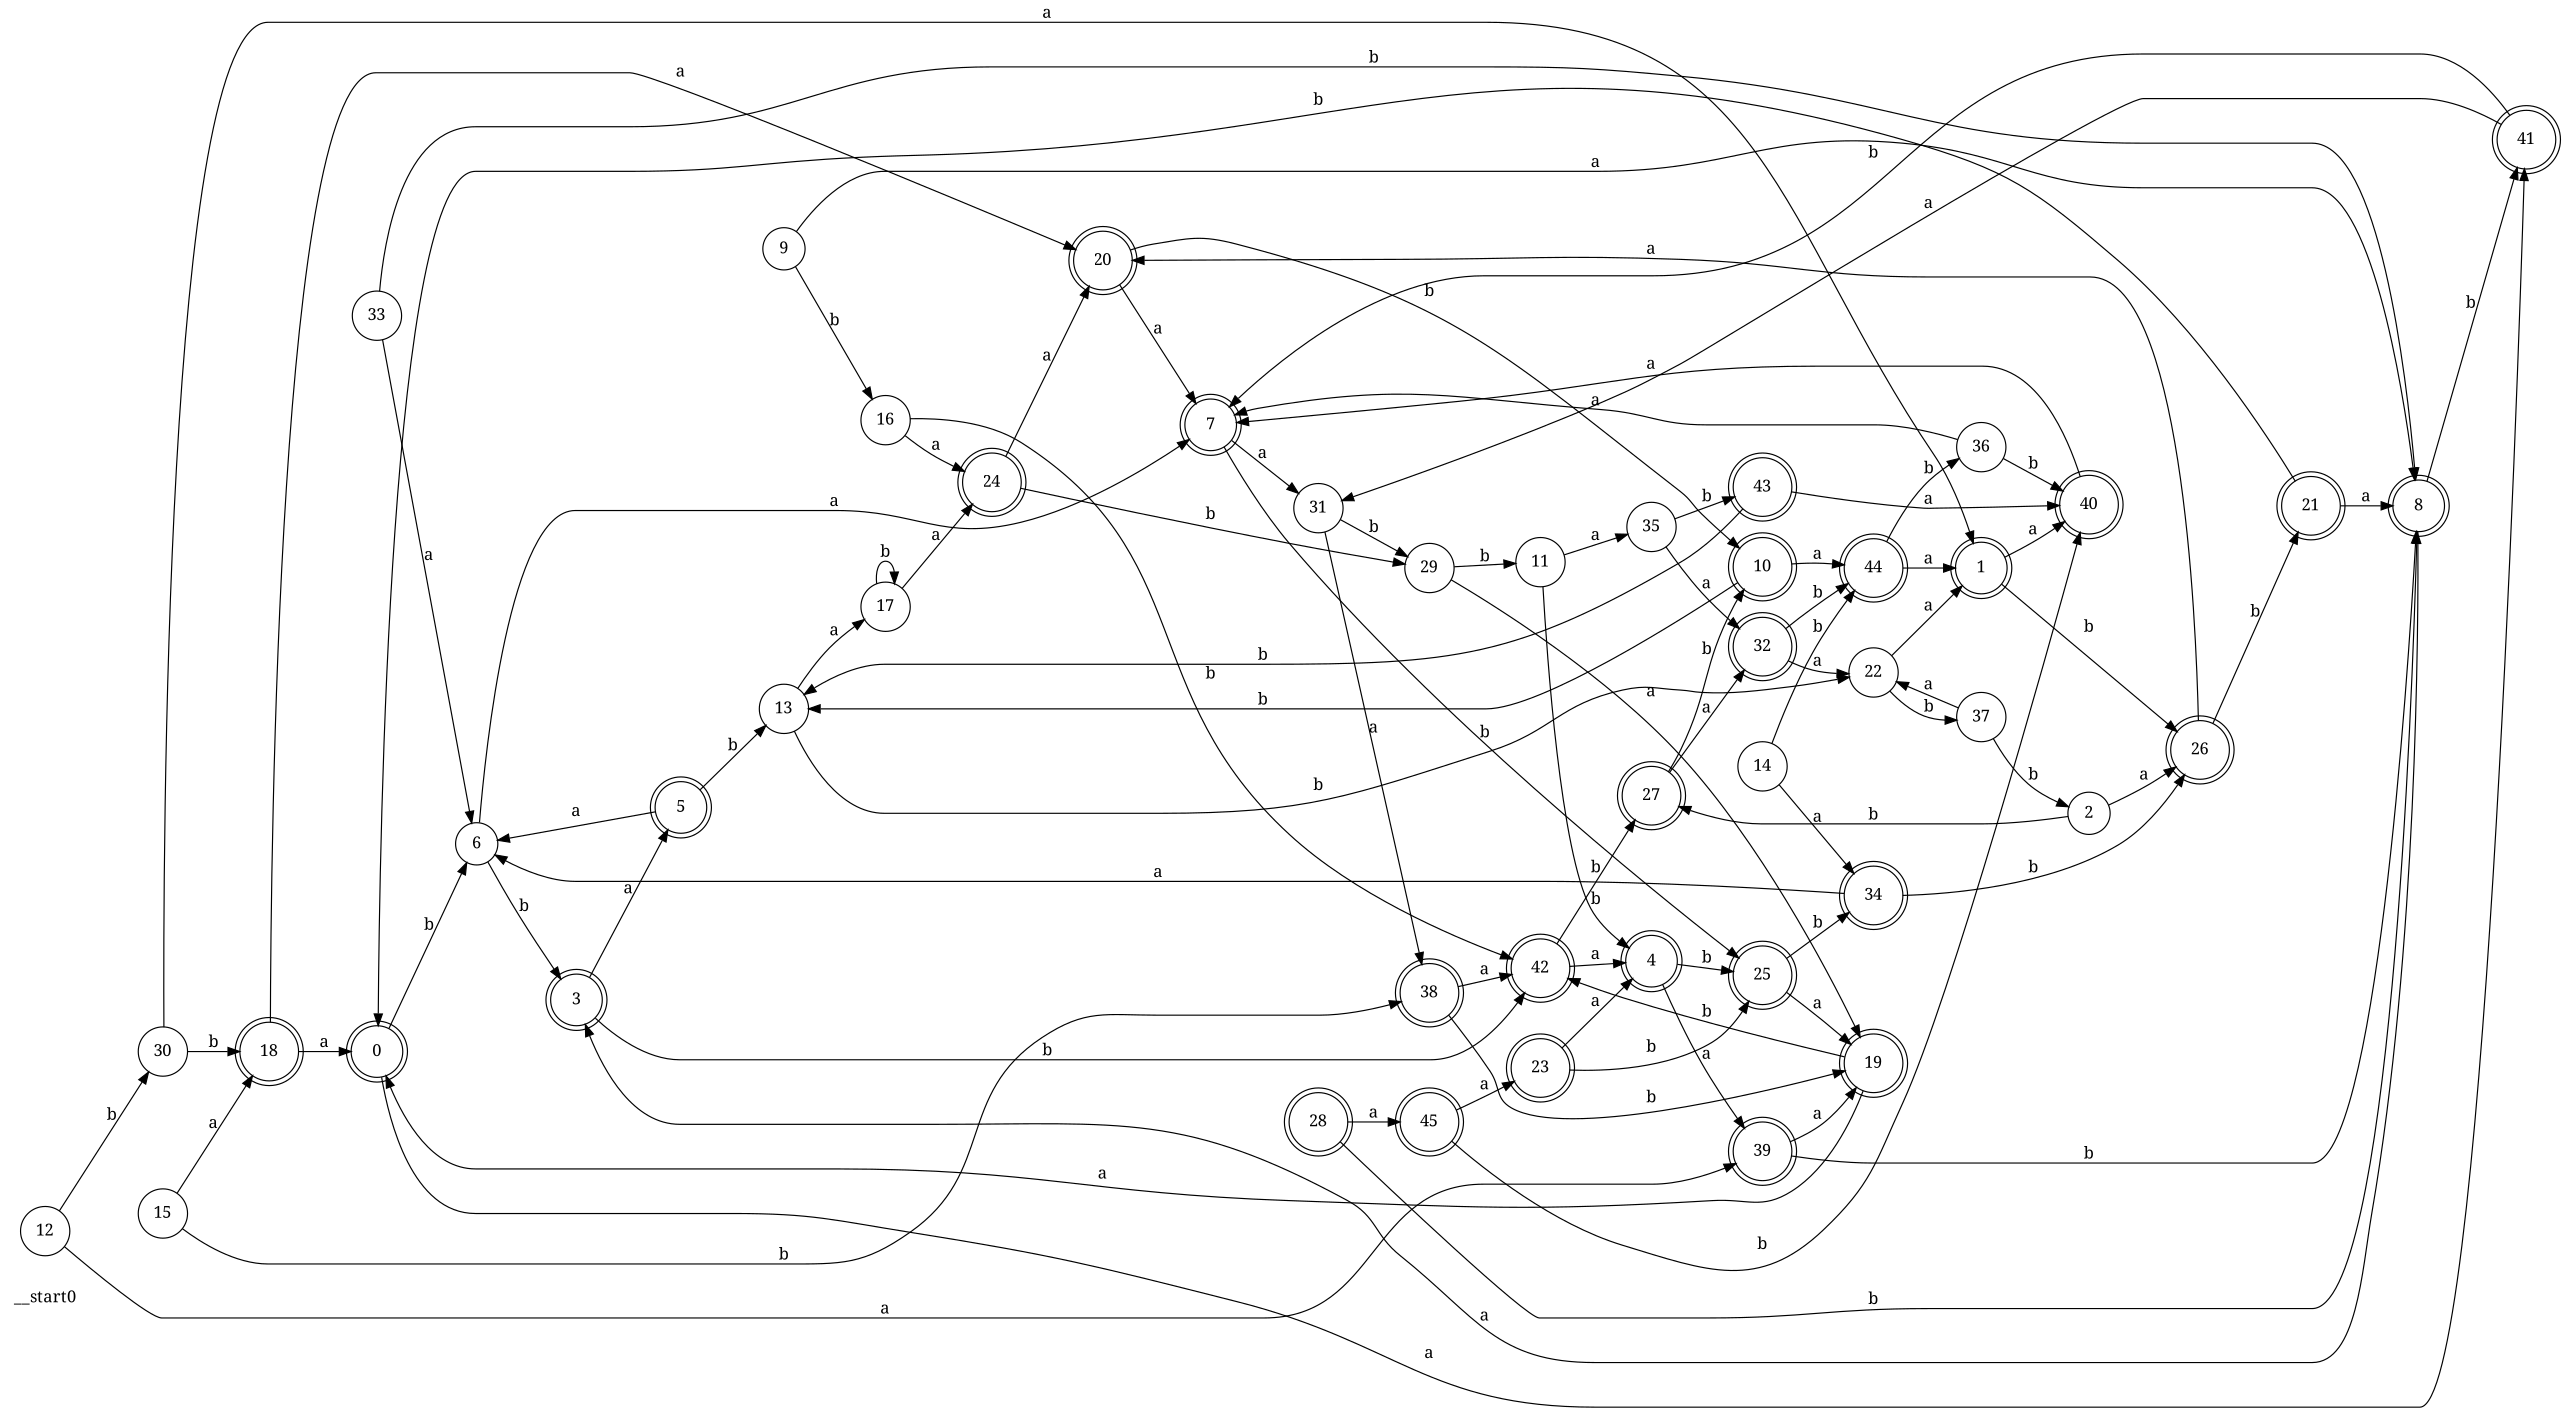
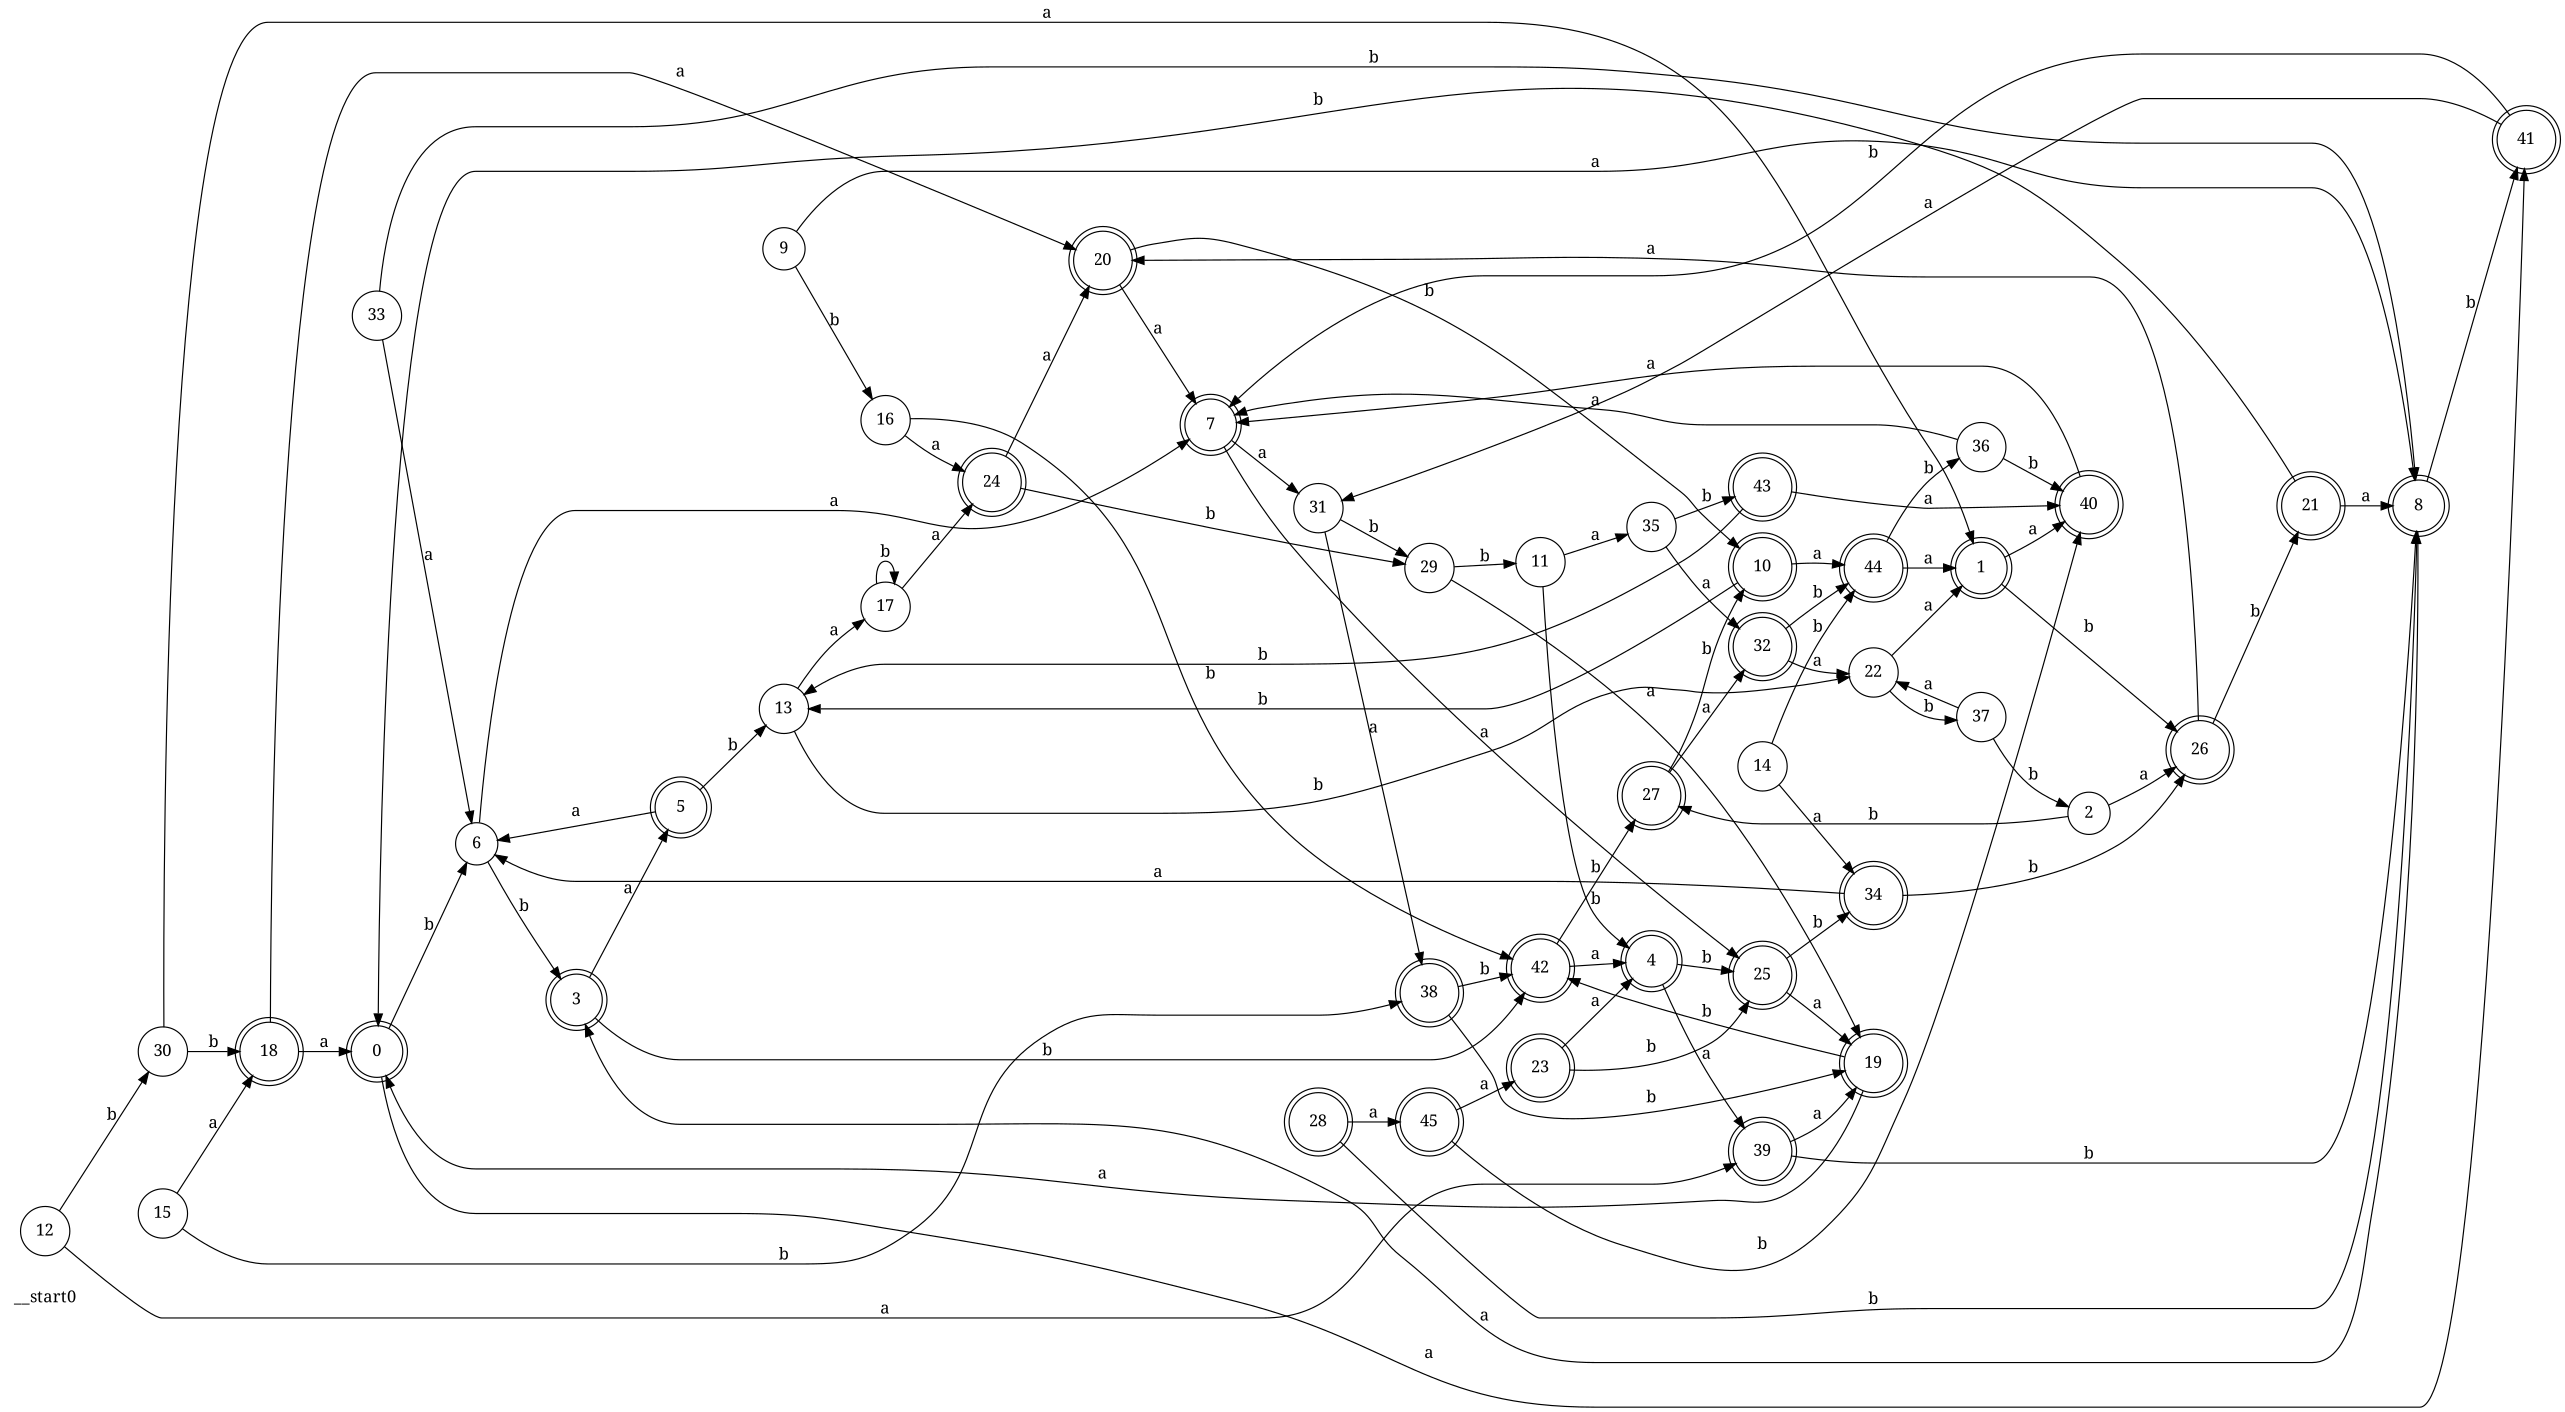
(1485, 733) -> (1485, 733)
(1485, 970) -> (1485, 970)
